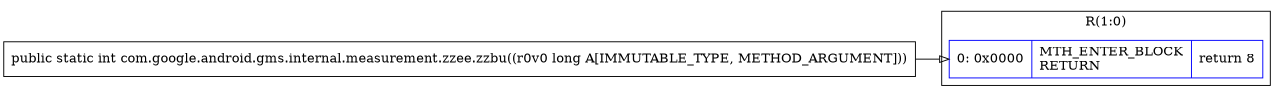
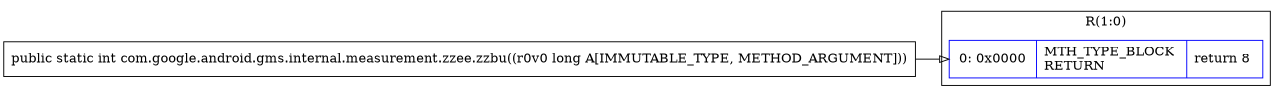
(1112, 52) -> (1109, 52)
